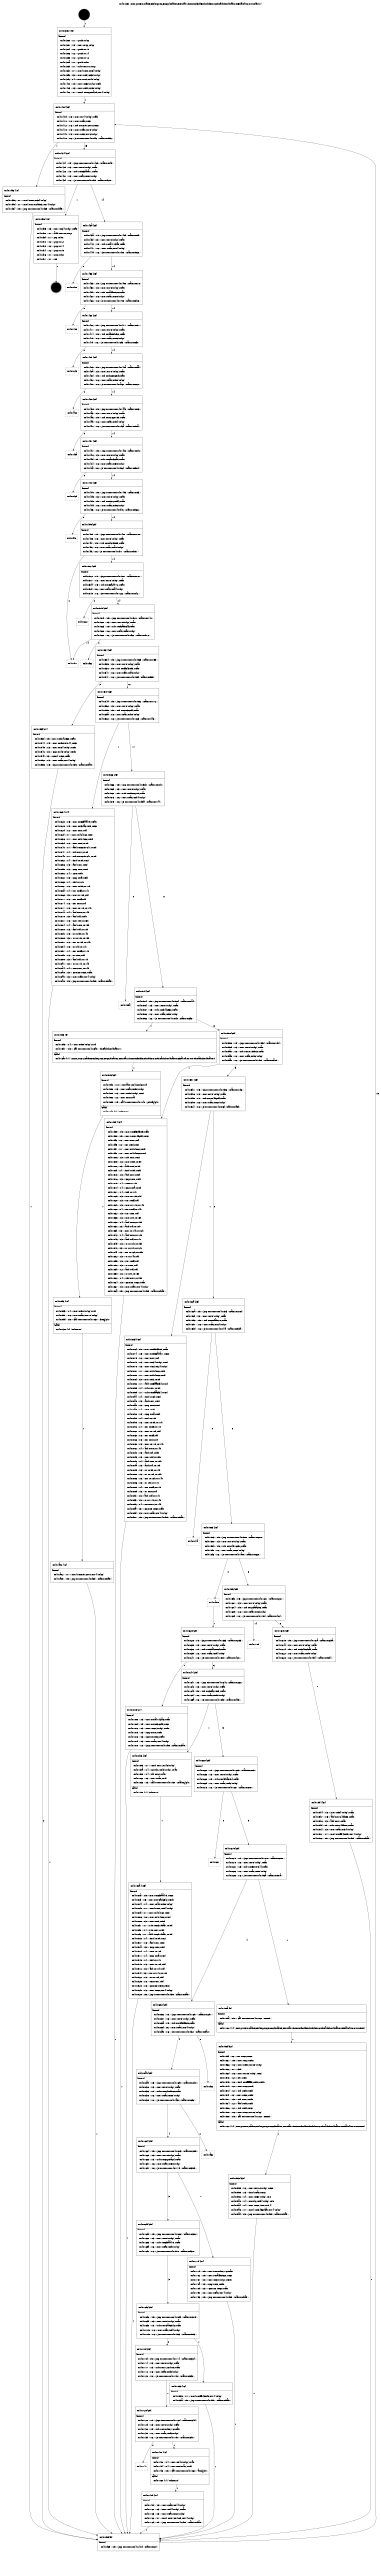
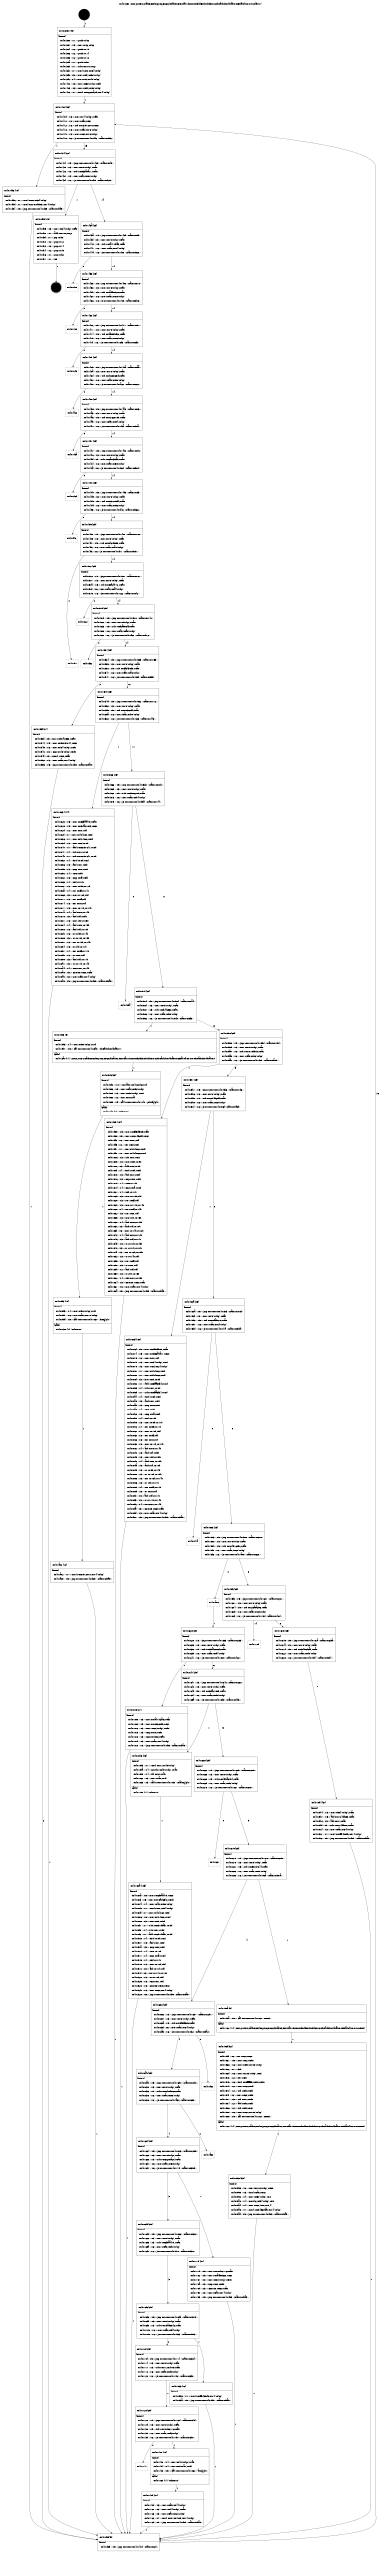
(80, 646) -> (125, 642)
